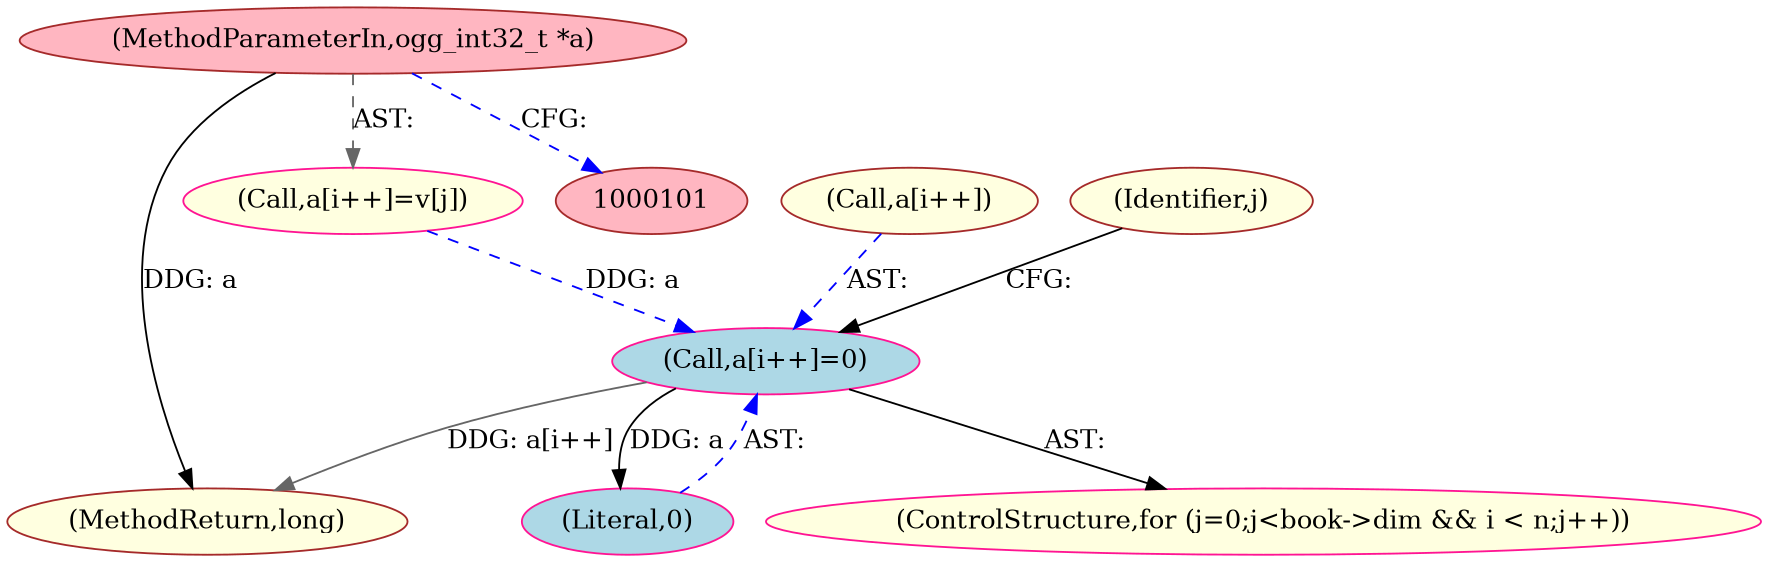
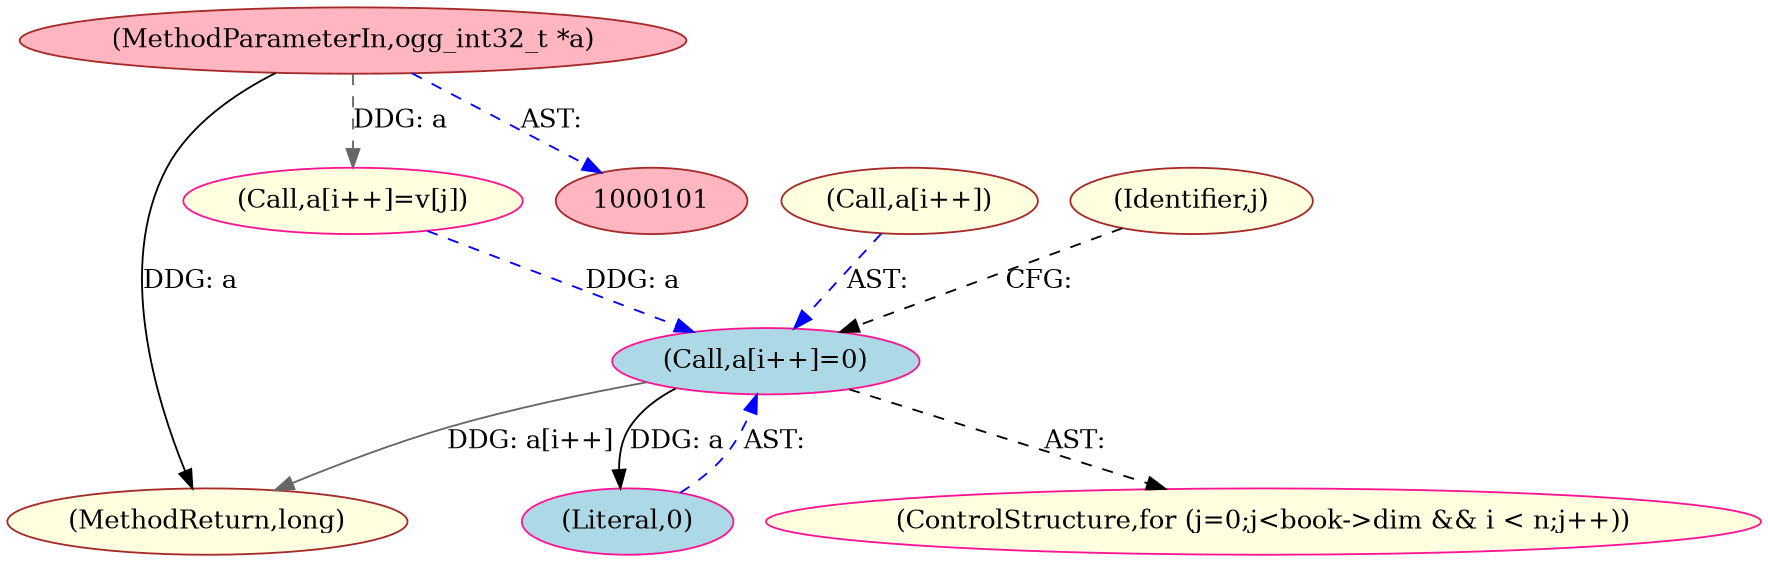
(388, 121) -> (401, 121)
(559, 121) -> (556, 121)
(990, 277) -> (990, 277)
(998, 436) -> (998, 436)
